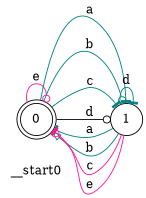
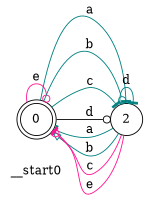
(127, 119) -> (127, 119)
